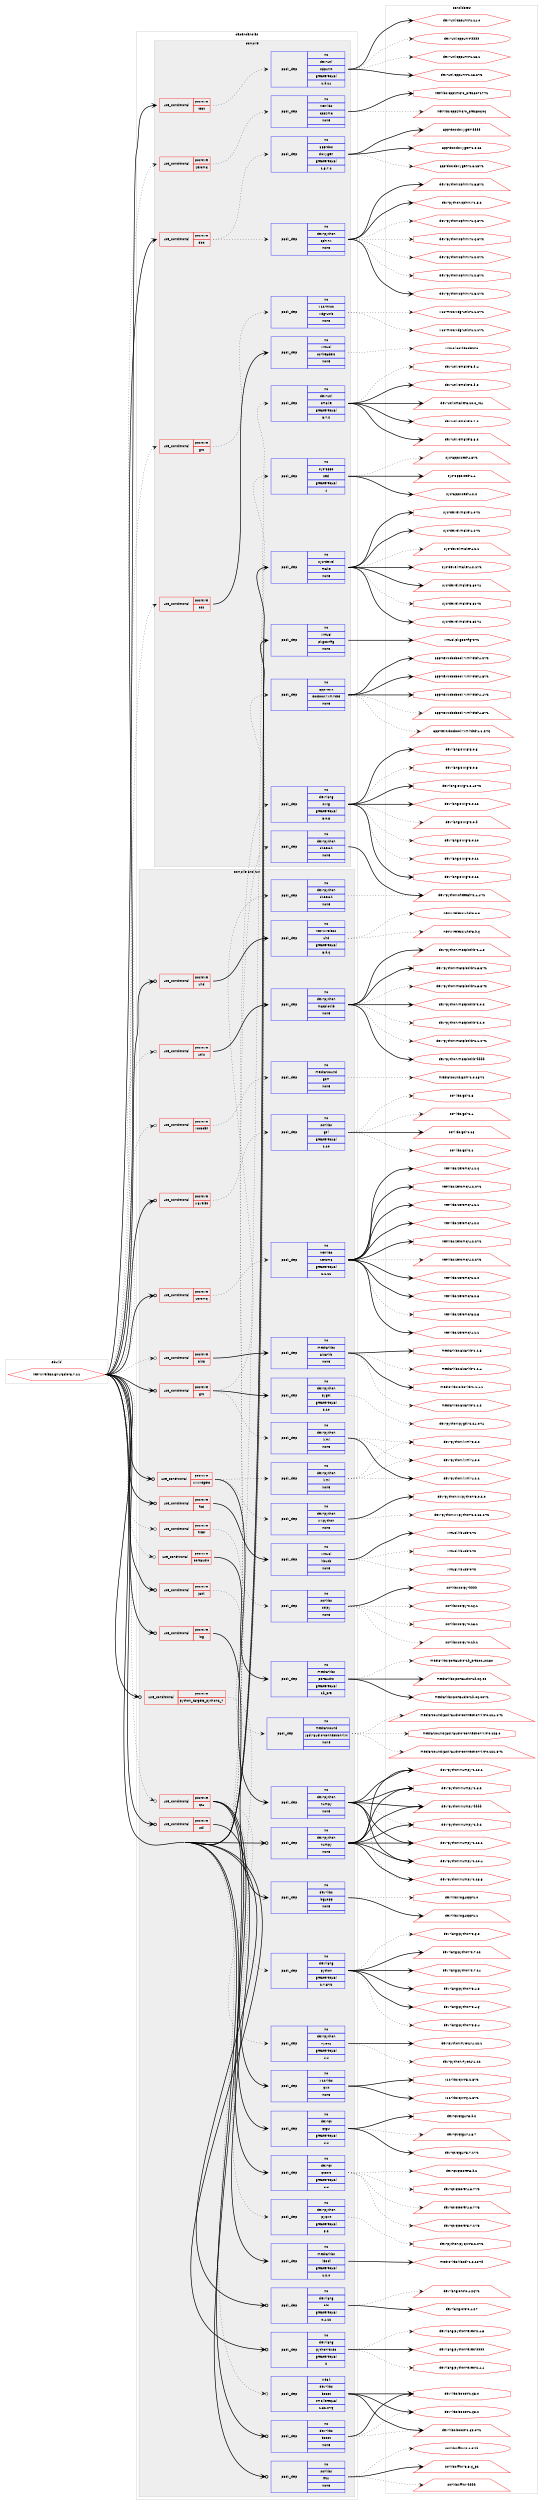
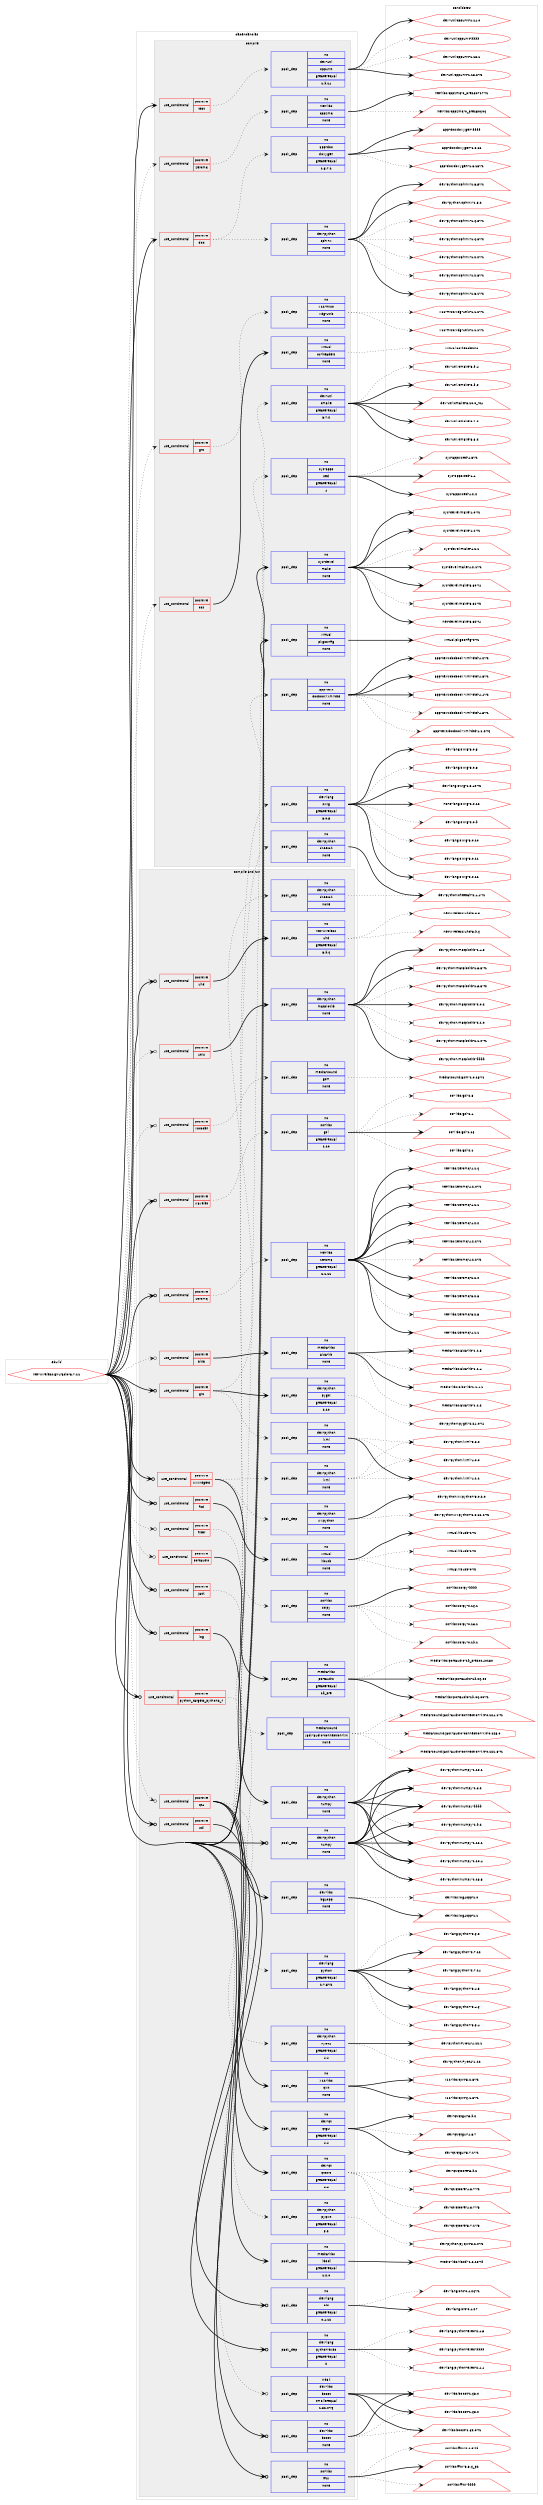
(462, 75) -> (462, 75)
(462, 440) -> (462, 440)
(462, 622) -> (462, 622)
(462, 804) -> (462, 804)
(462, 1679) -> (462, 1679)
